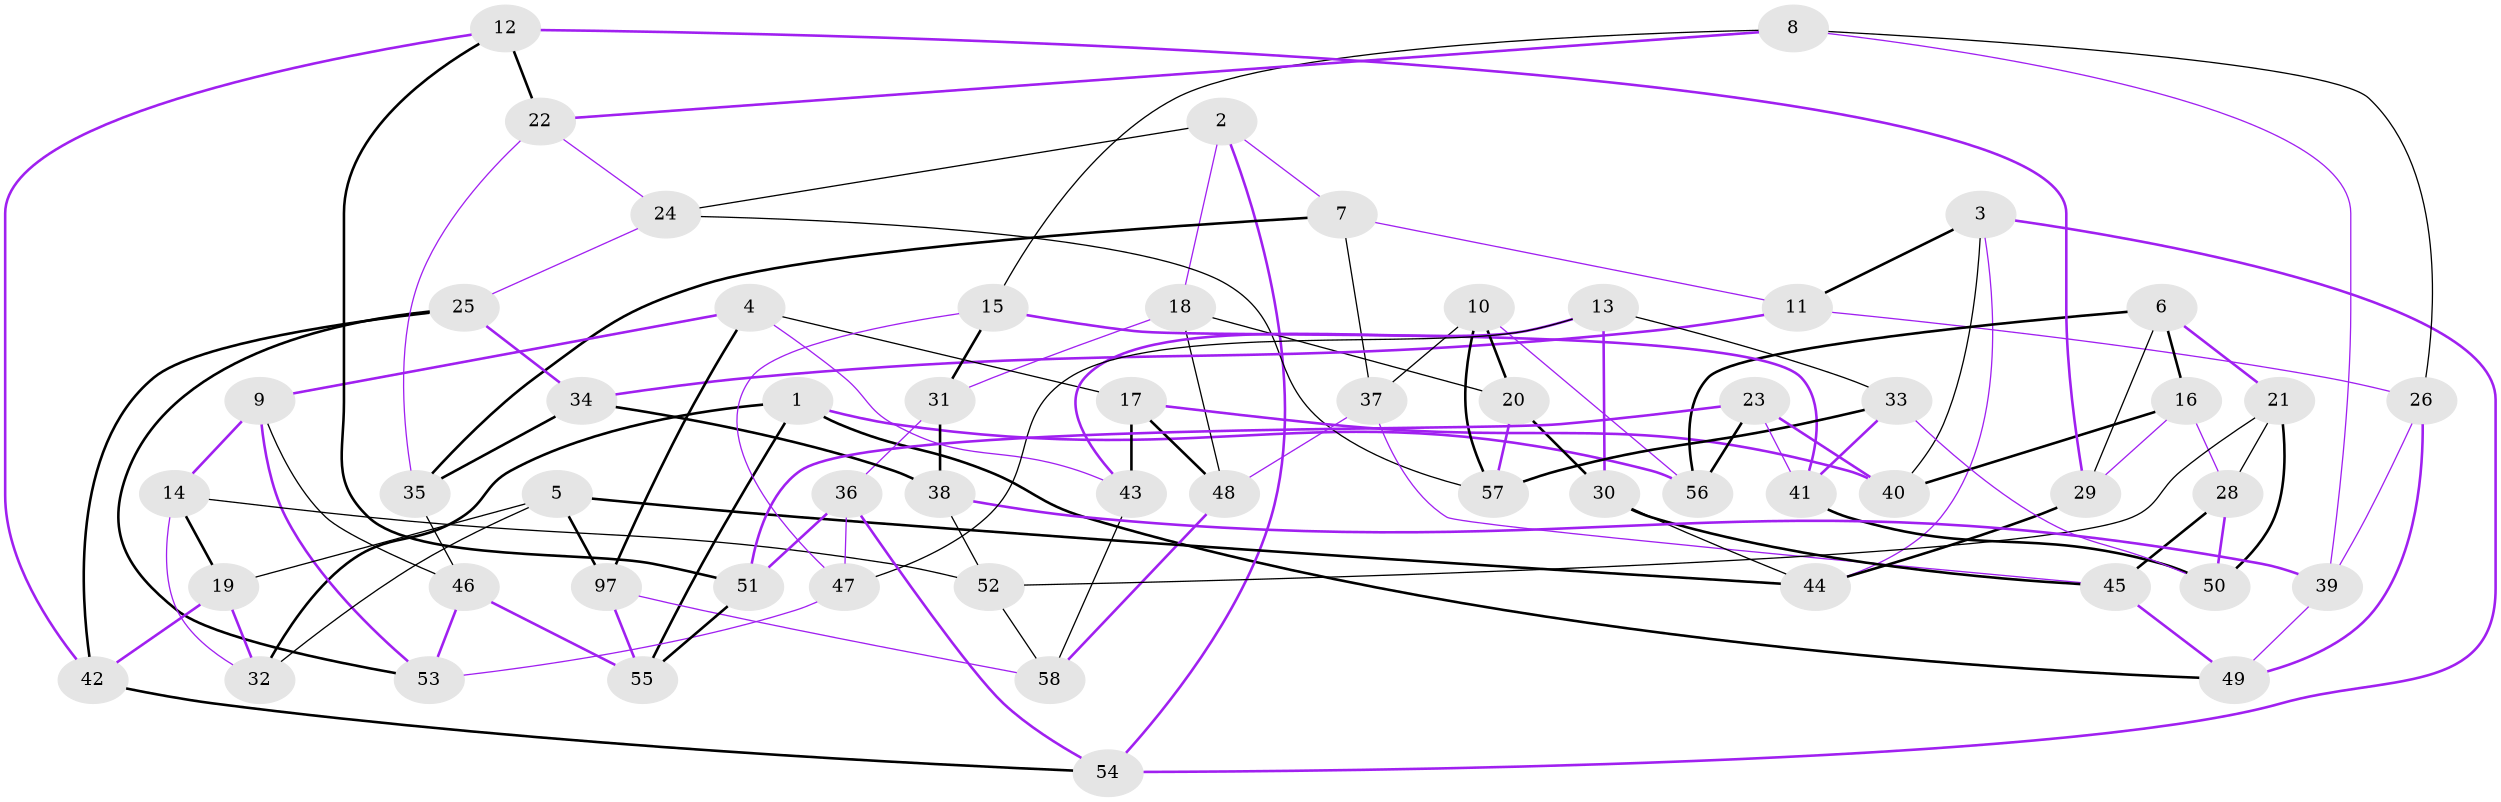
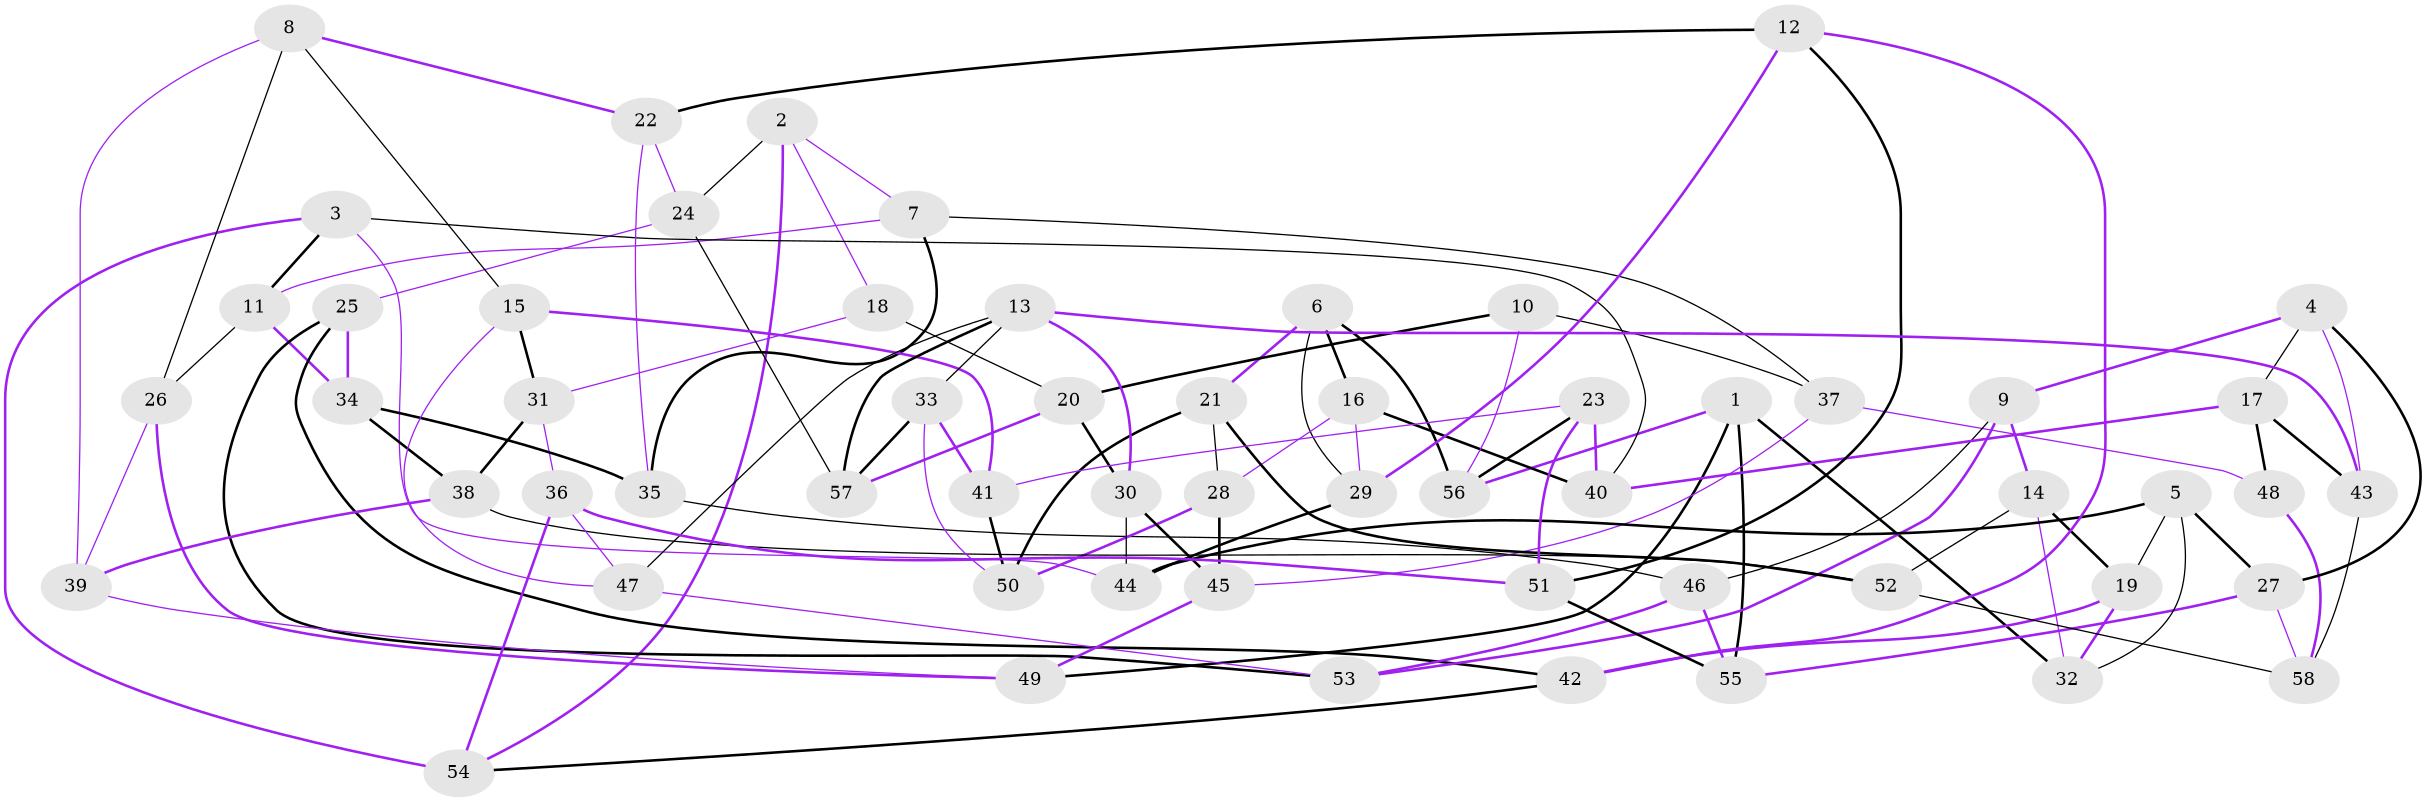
(2112, 345) -> (206, 354)
(1203, 401) -> none
(1465, 402) -> (890, 371)
(1659, 564) -> (1518, 552)
(606, 587) -> (2269, 587)
